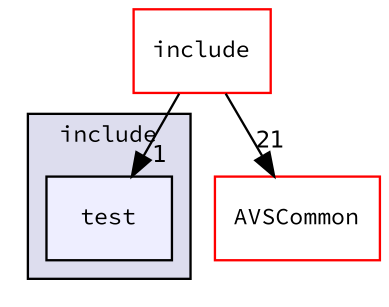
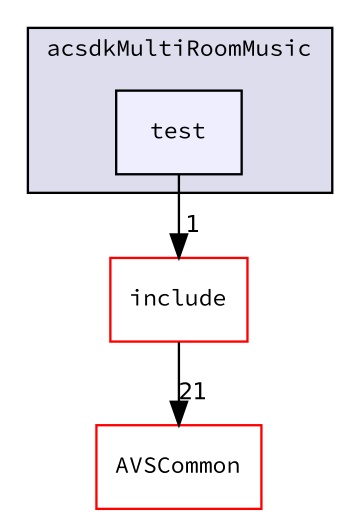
(159, 129) -> (179, 208)
(109, 136) -> (180, 50)
